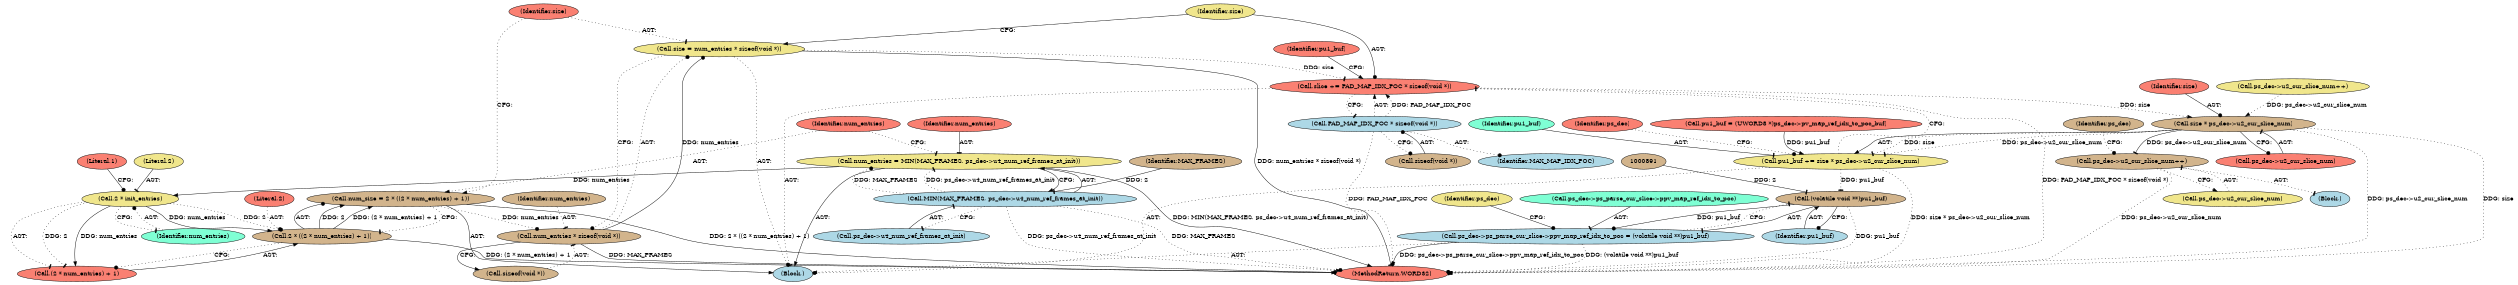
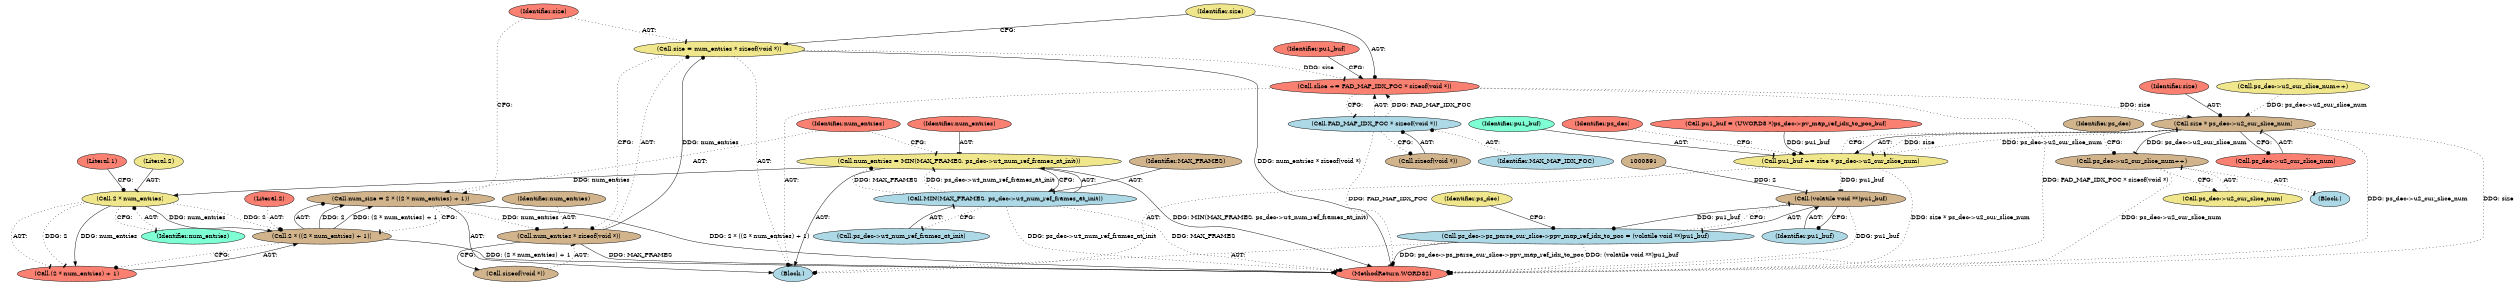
(1761, 98) -> (2004, 132)
(1452, 145) -> (1475, 140)
(1137, 180) -> (1137, 180)
(130, 199) -> (130, 199)
(1644, 199) -> none
